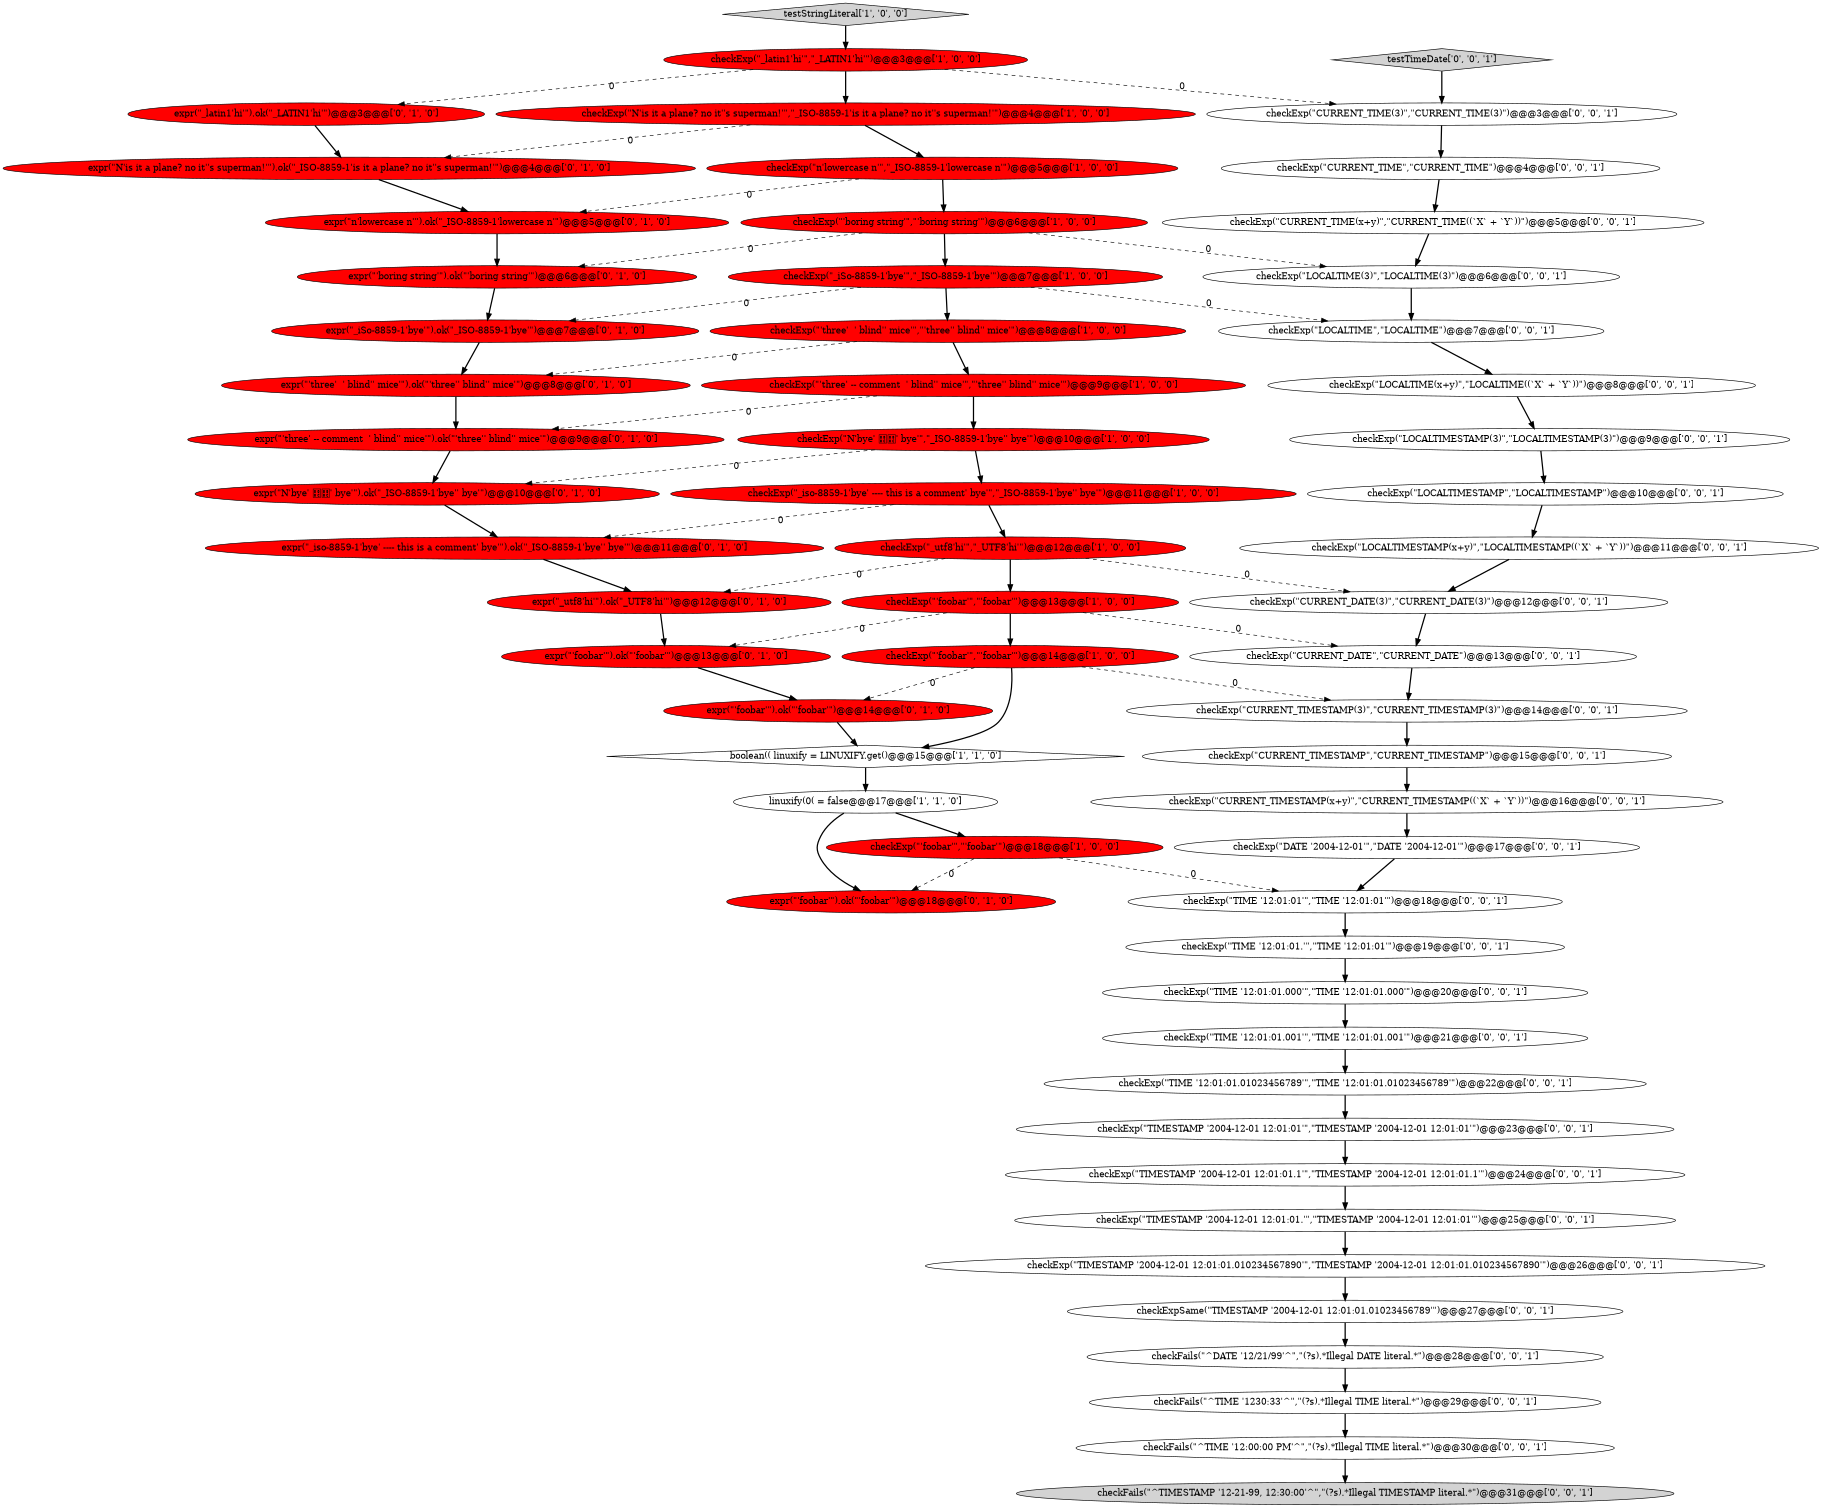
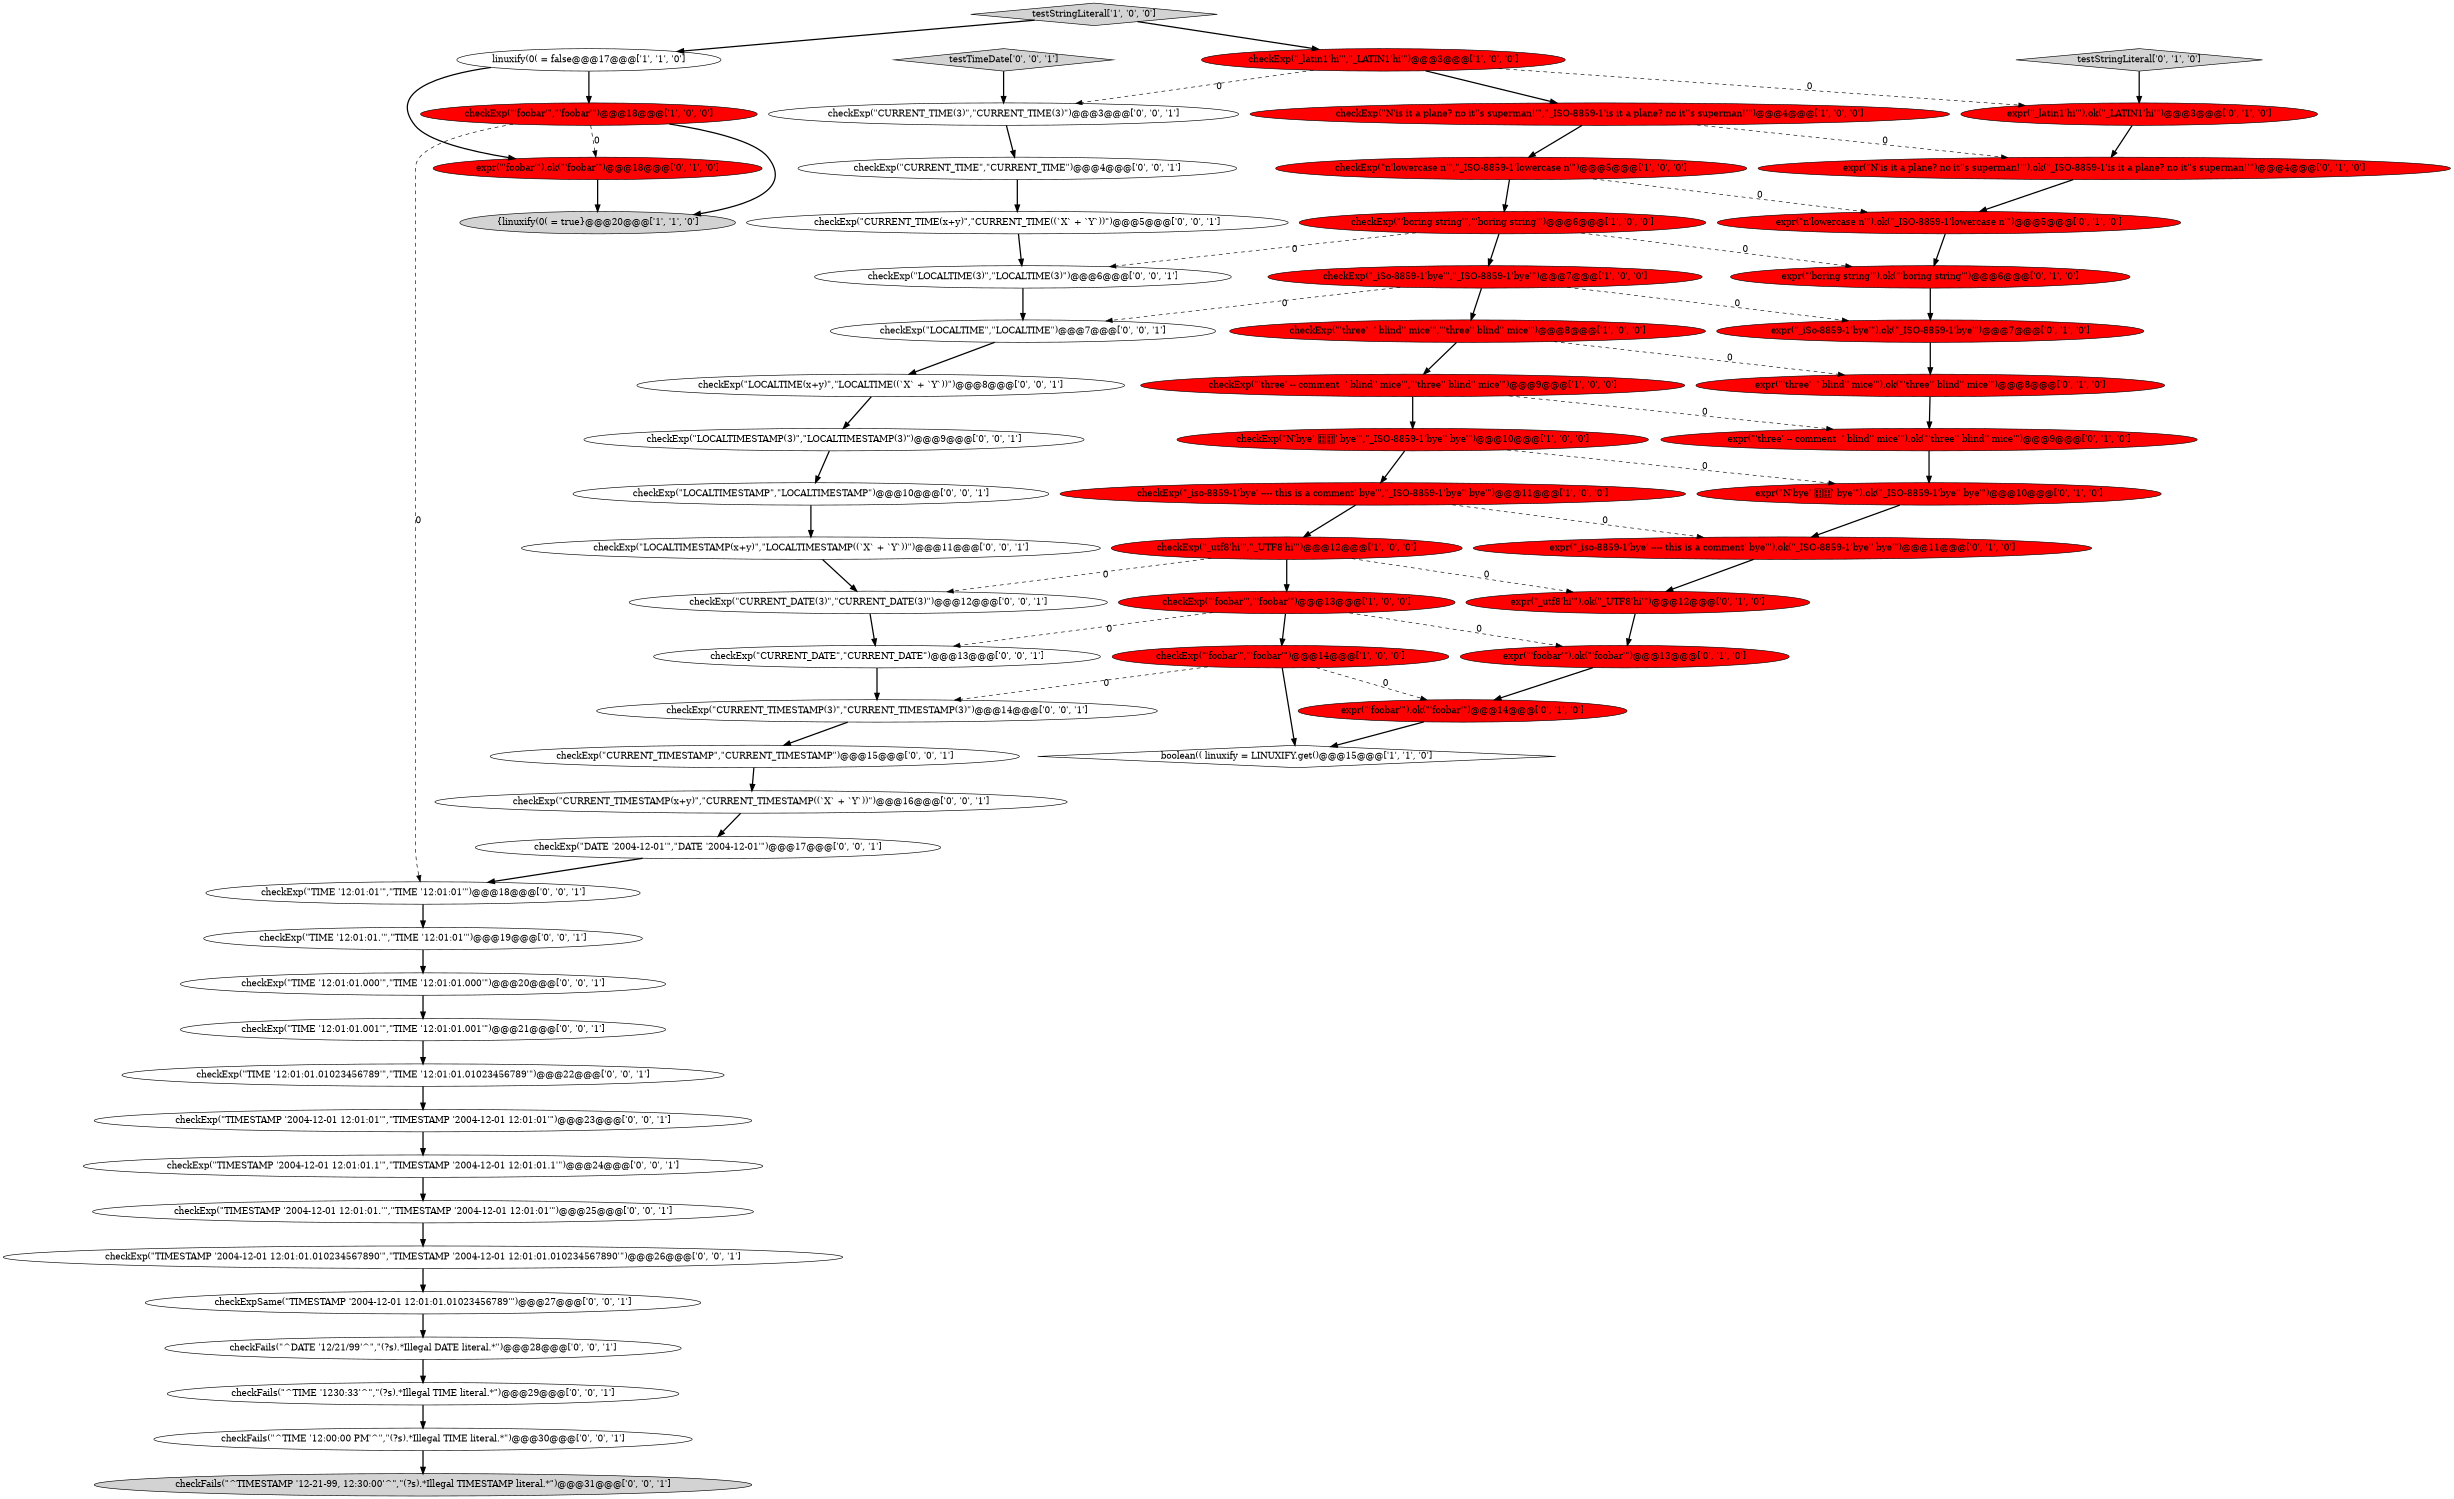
none -> (2139, 60)
none -> (598, 223)
(866, 776) -> (859, 36)
